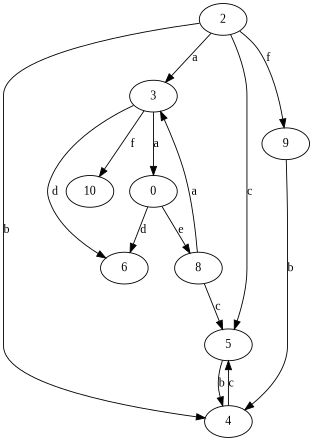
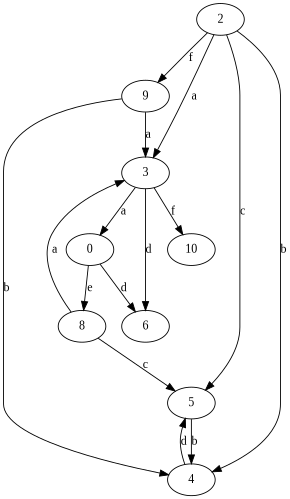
none -> (146, 130)
(232, 383) -> (184, 441)
